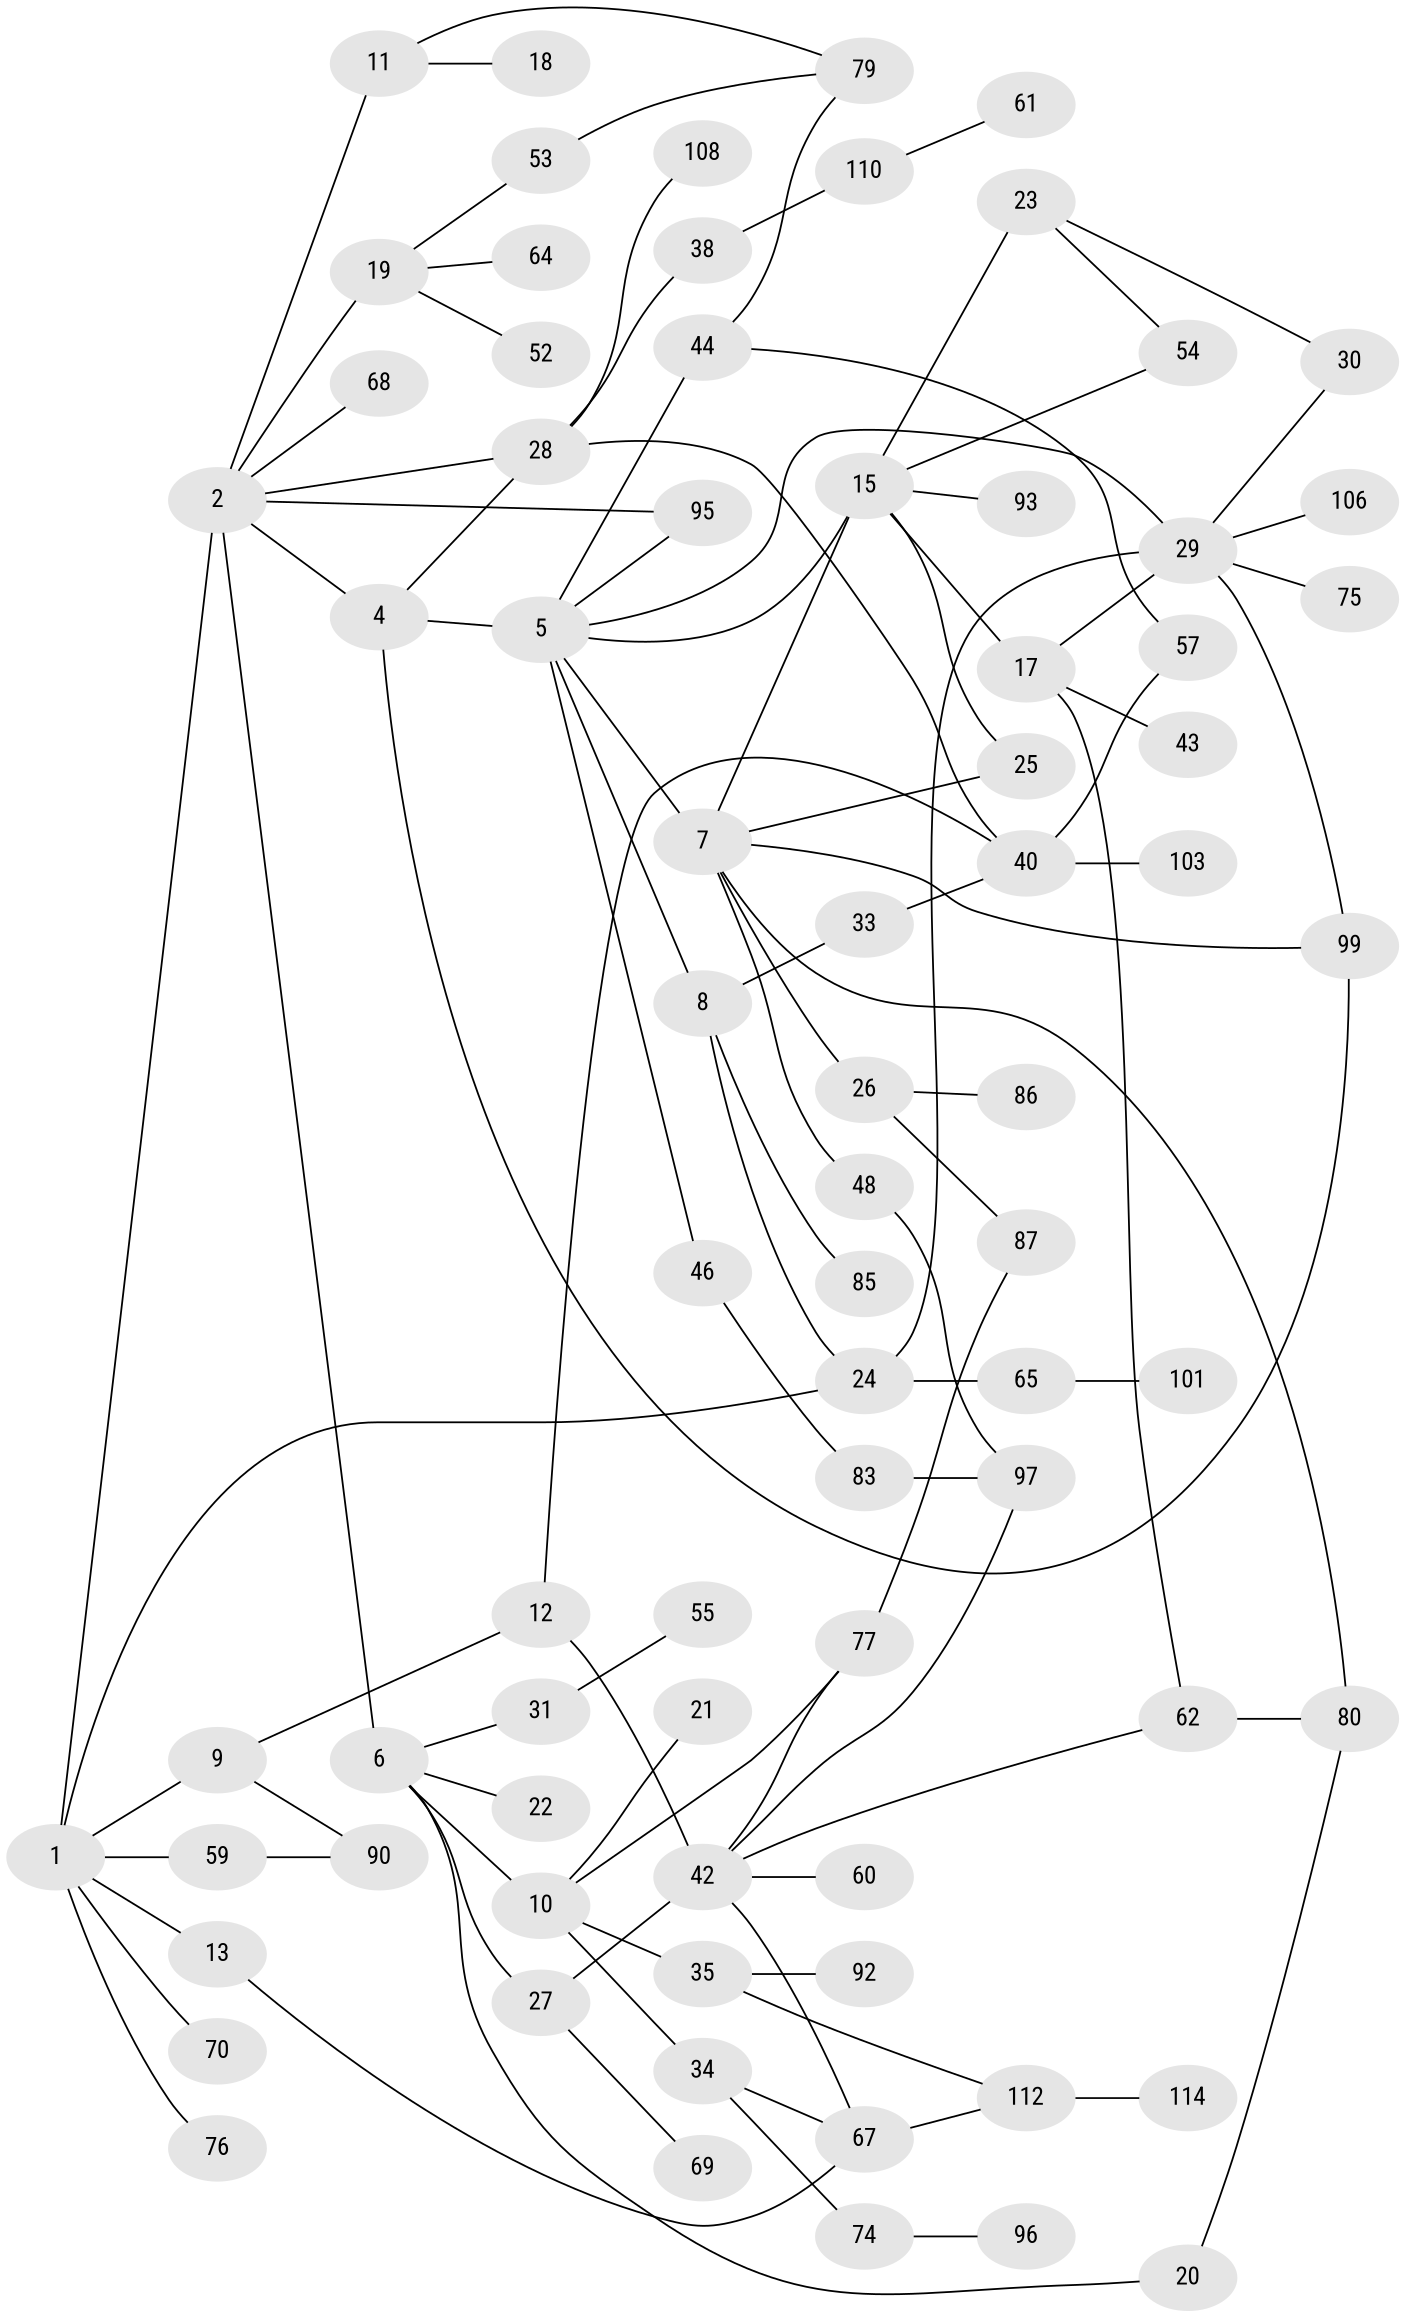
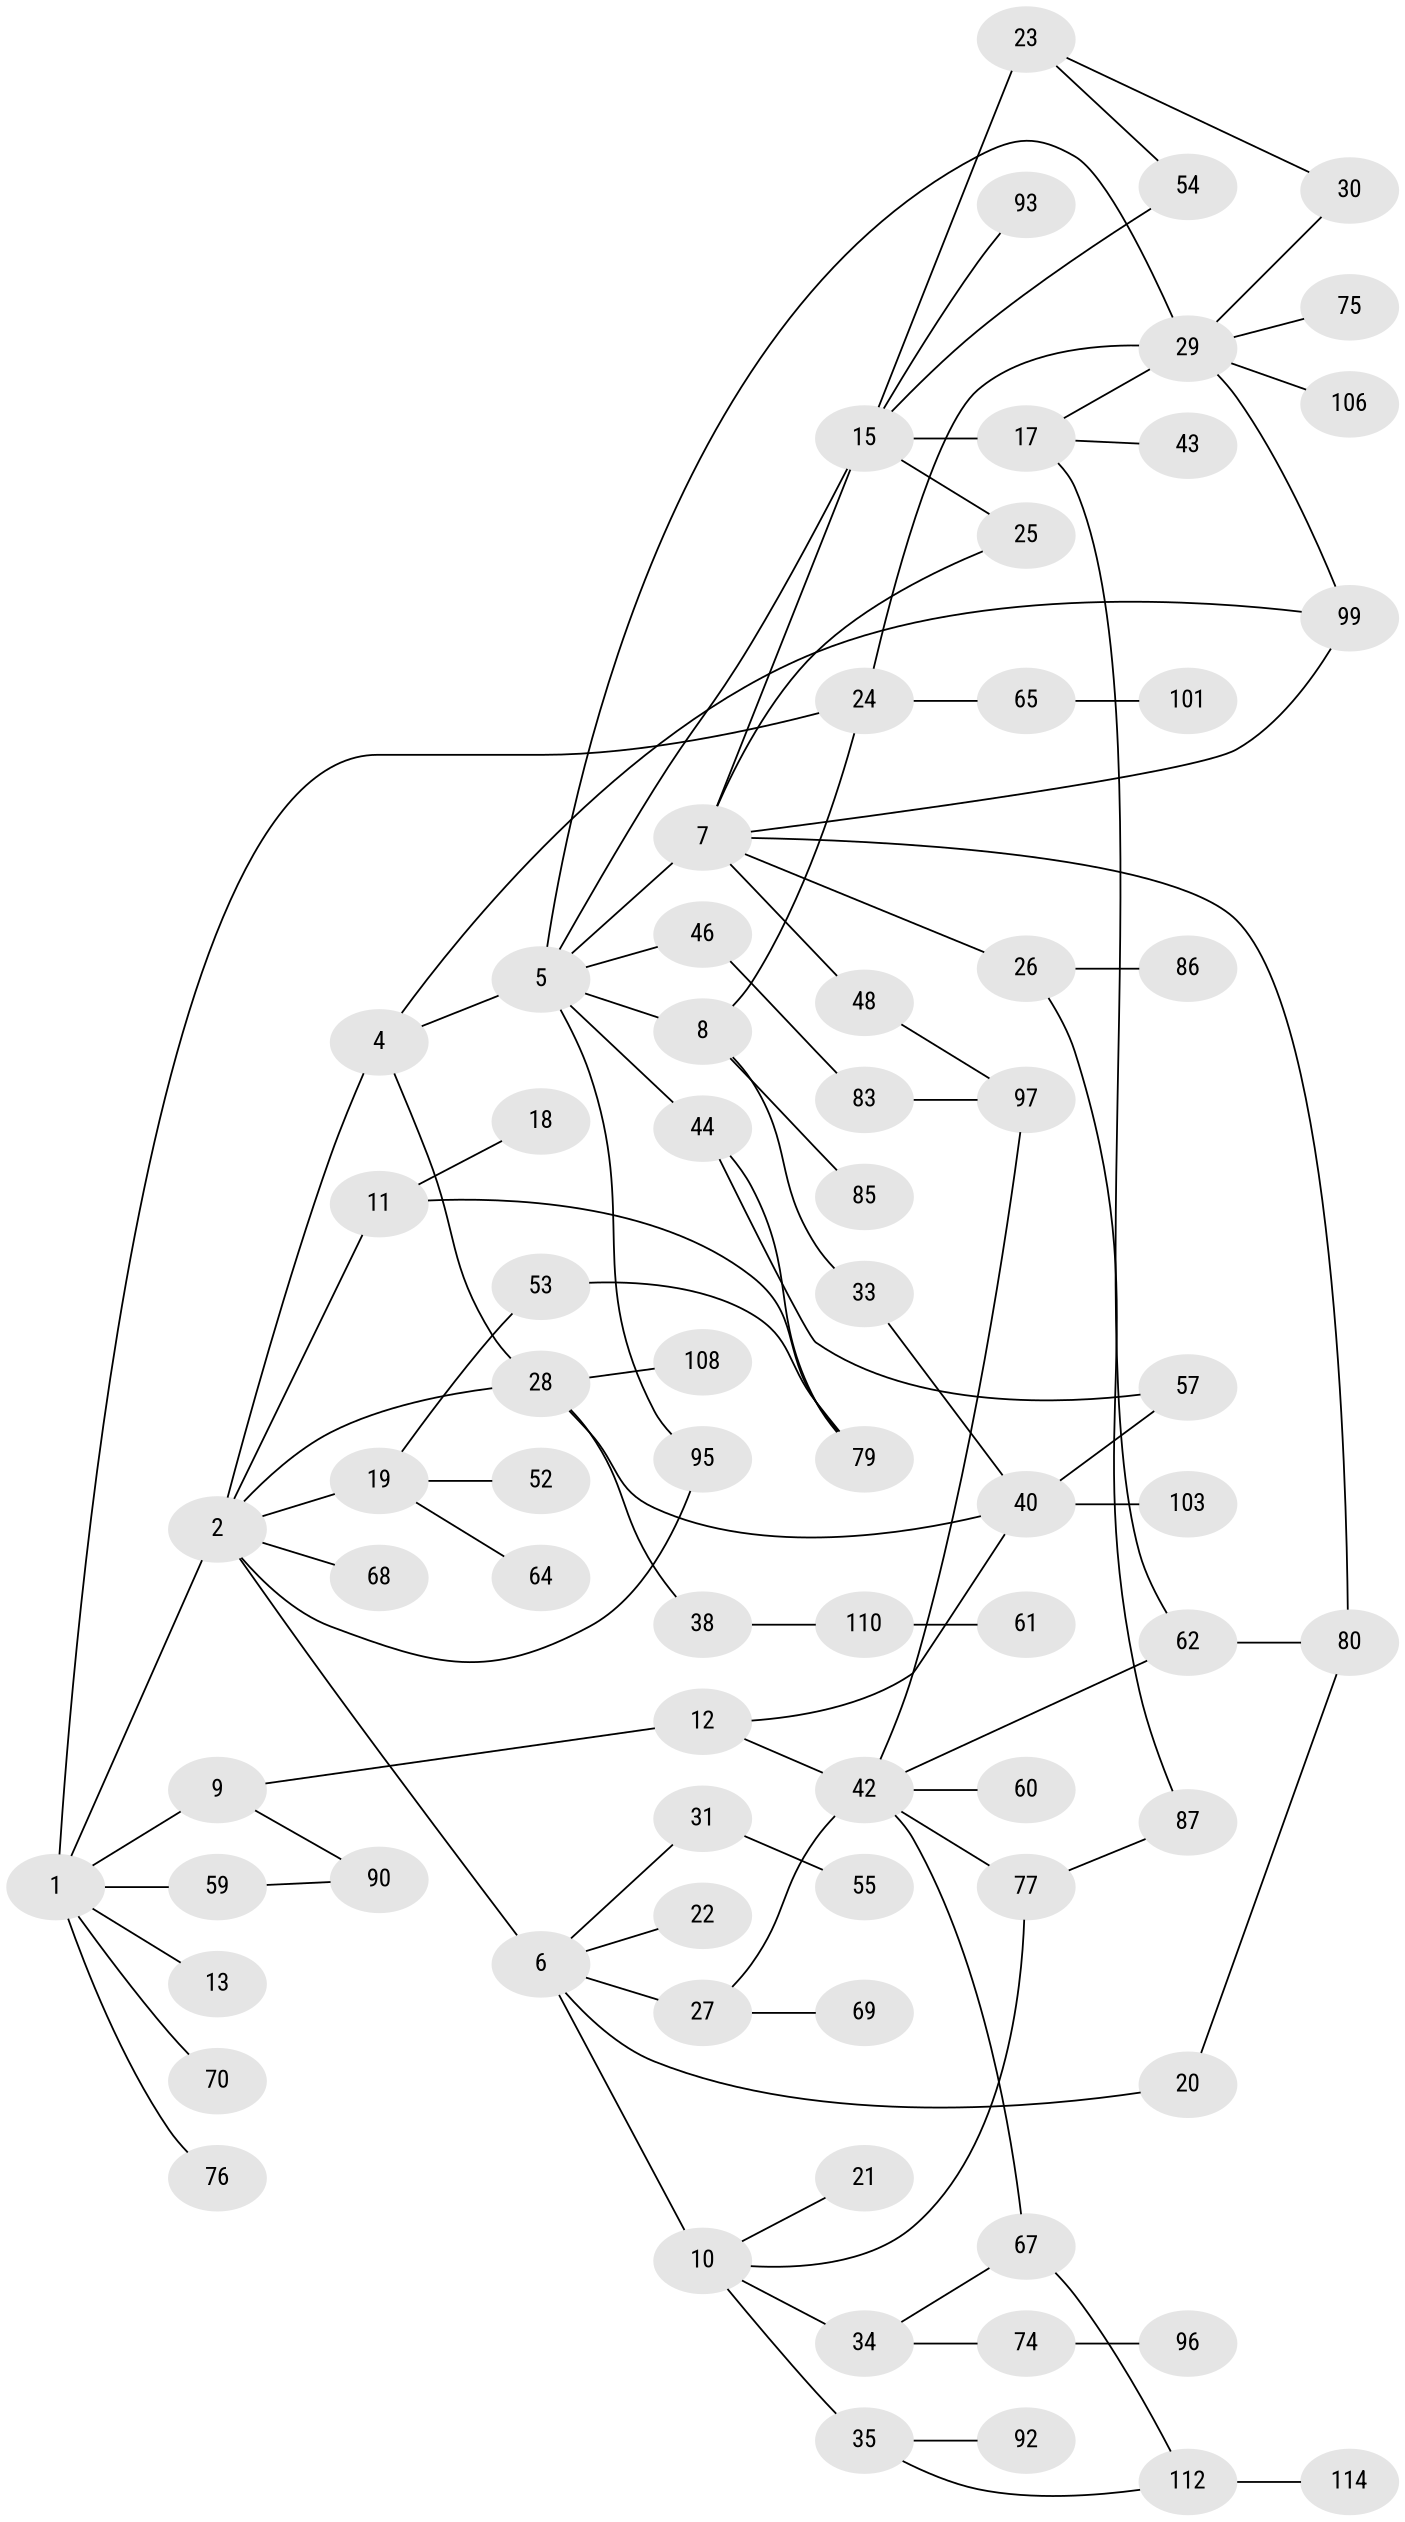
(526, 2166) -> none
